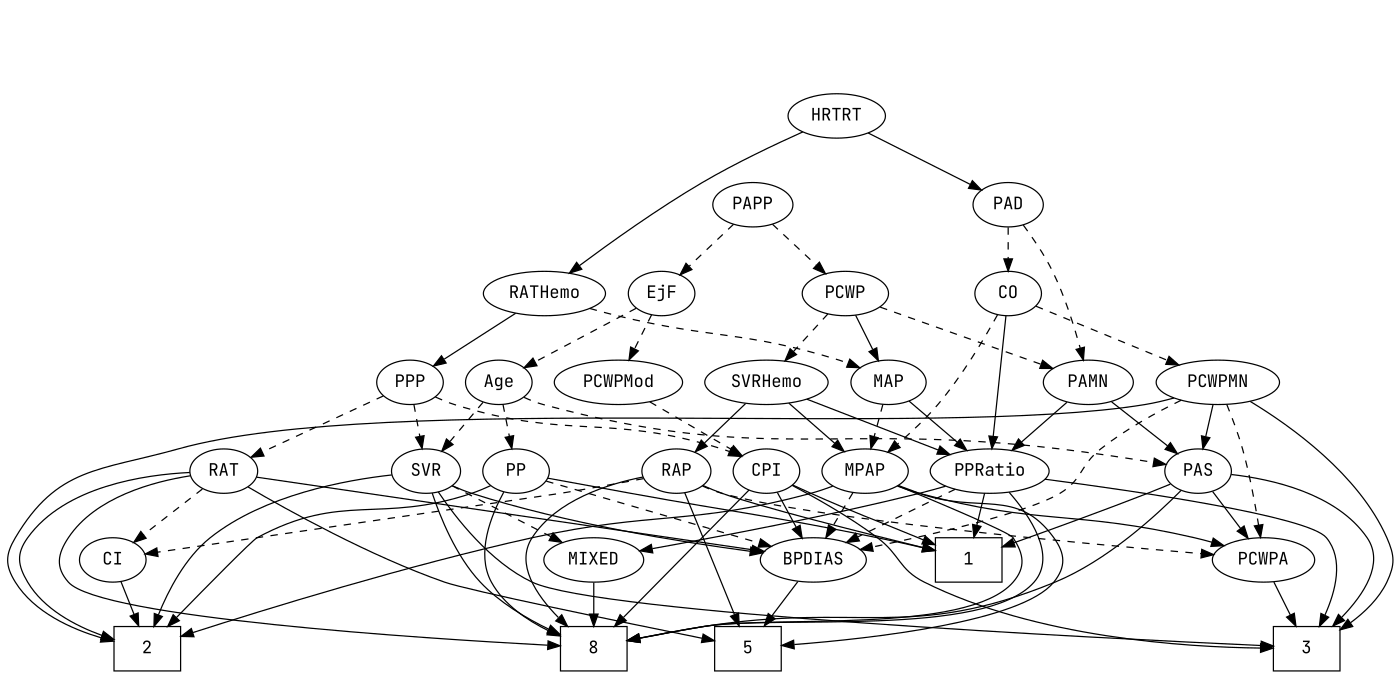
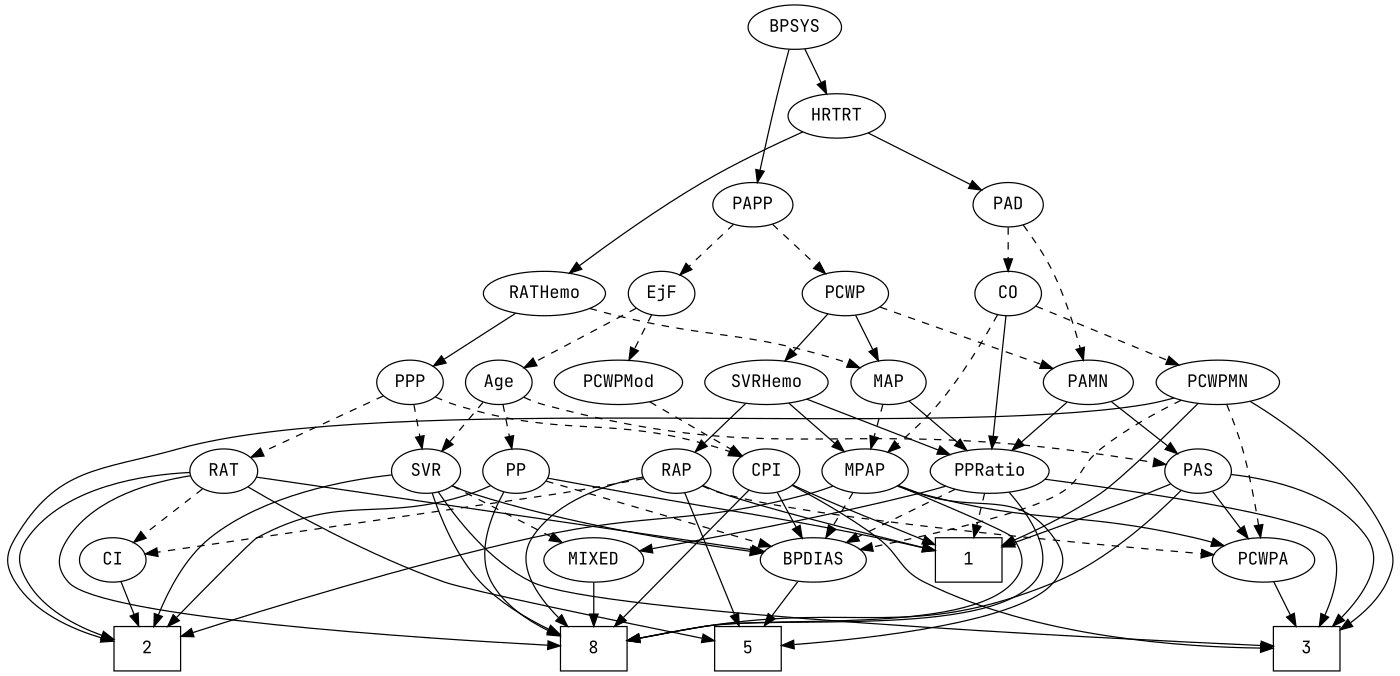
none -> (795, 27)
(811, 333) -> (811, 333)
(1209, 421) -> (1118, 479)
(981, 509) -> (981, 509)
